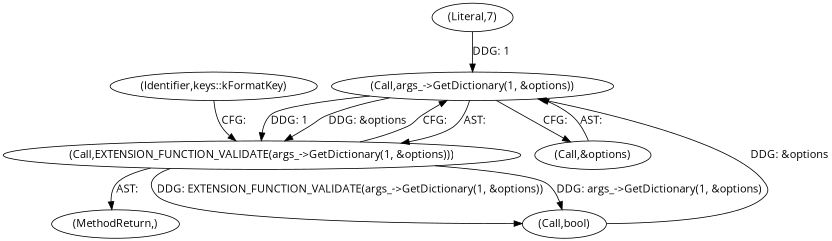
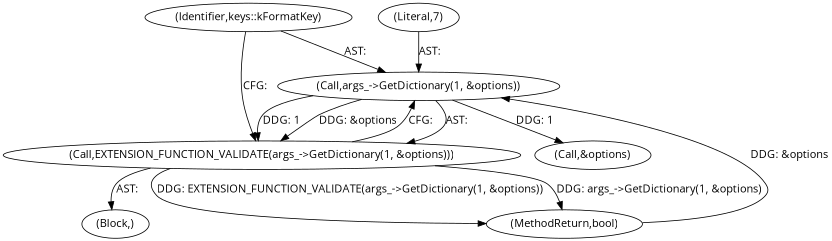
(492, 52) -> (431, 52)
(573, 117) -> (329, 50)
(557, 121) -> (535, 121)
(116, 224) -> (116, 224)
(564, 224) -> (564, 224)
